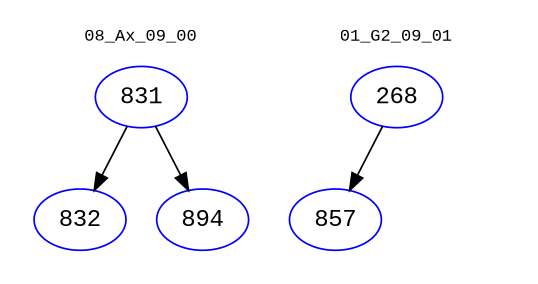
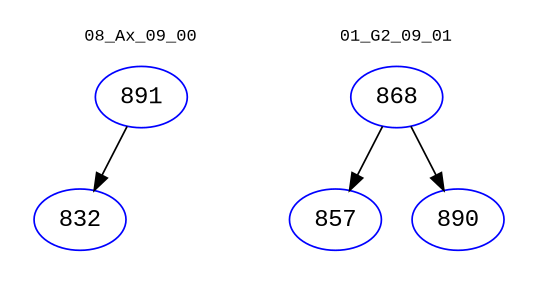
(141, 97) -> (141, 97)
(397, 97) -> (397, 97)
(203, 220) -> none
none -> (458, 220)
